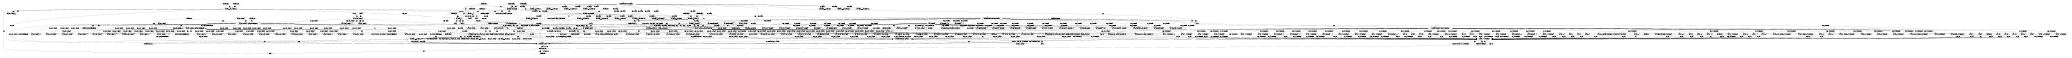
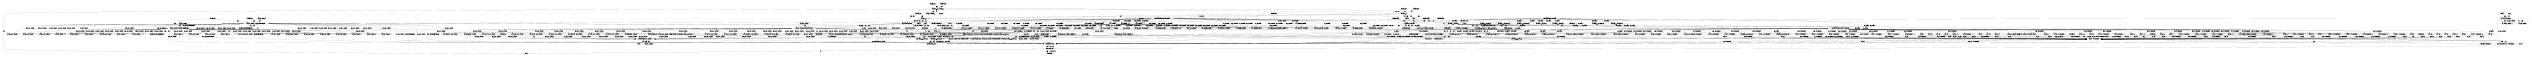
(1129, 19) -> (1433, 33)
none -> (1255, 19)
